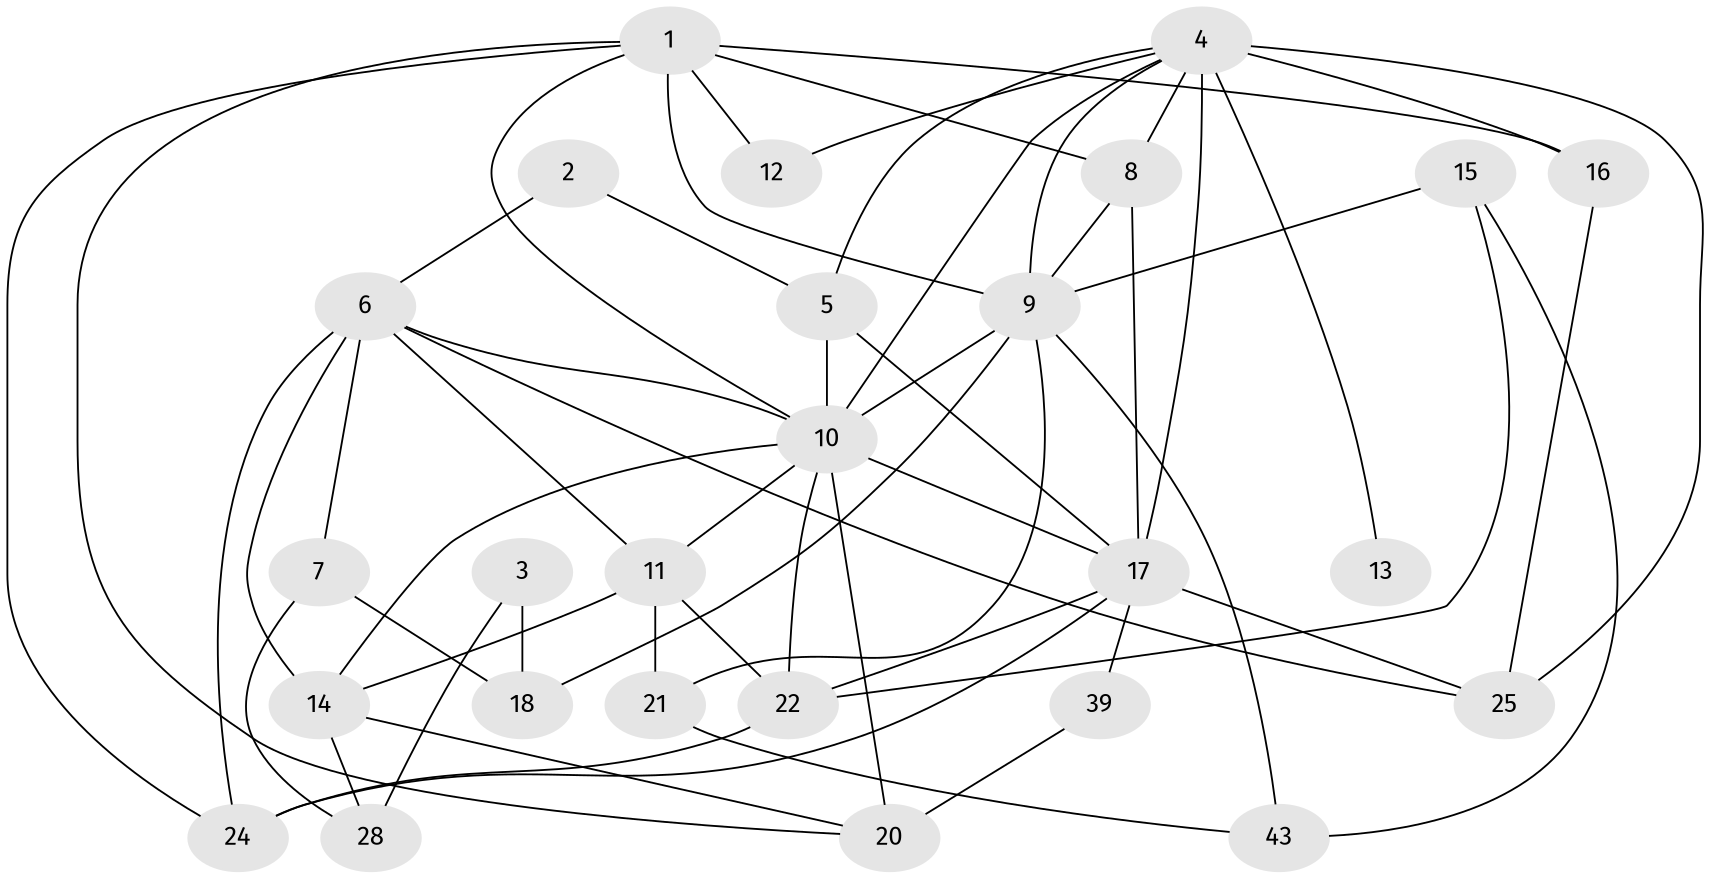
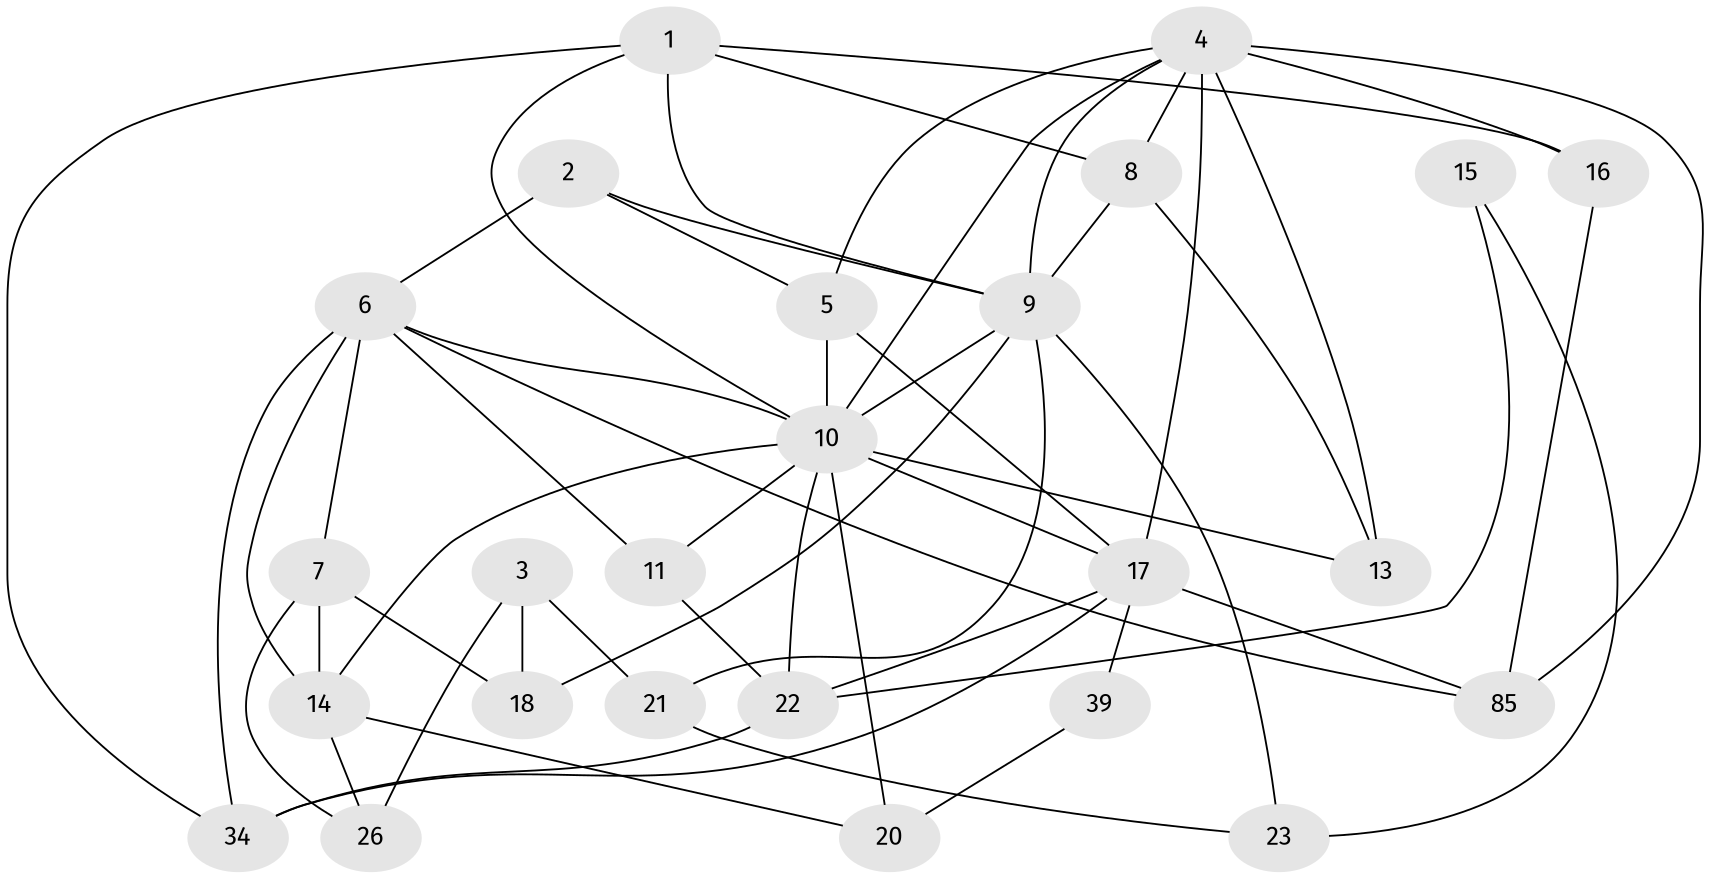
(772, 174) -> none
(1248, 240) -> (720, 228)
(1135, 373) -> (1277, 362)
none -> (1104, 506)
(85, 524) -> none
(655, 626) -> (589, 638)
(491, 644) -> (319, 639)
(1504, 705) -> (1504, 705)
(238, 838) -> (238, 838)
(371, 838) -> (371, 838)
(1279, 838) -> (1279, 838)
